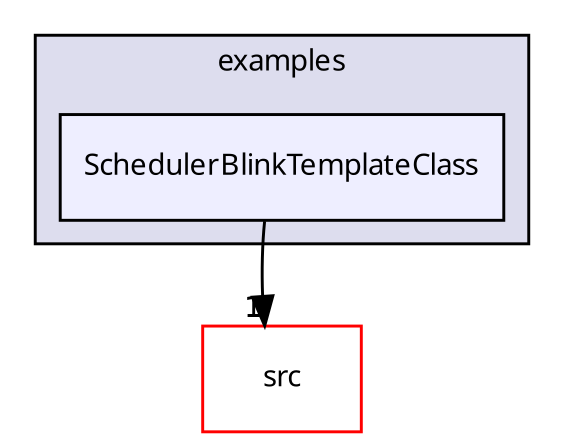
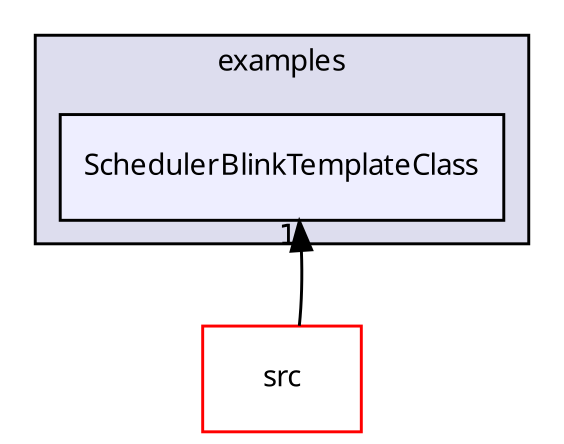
(262, 263) -> (302, 288)
